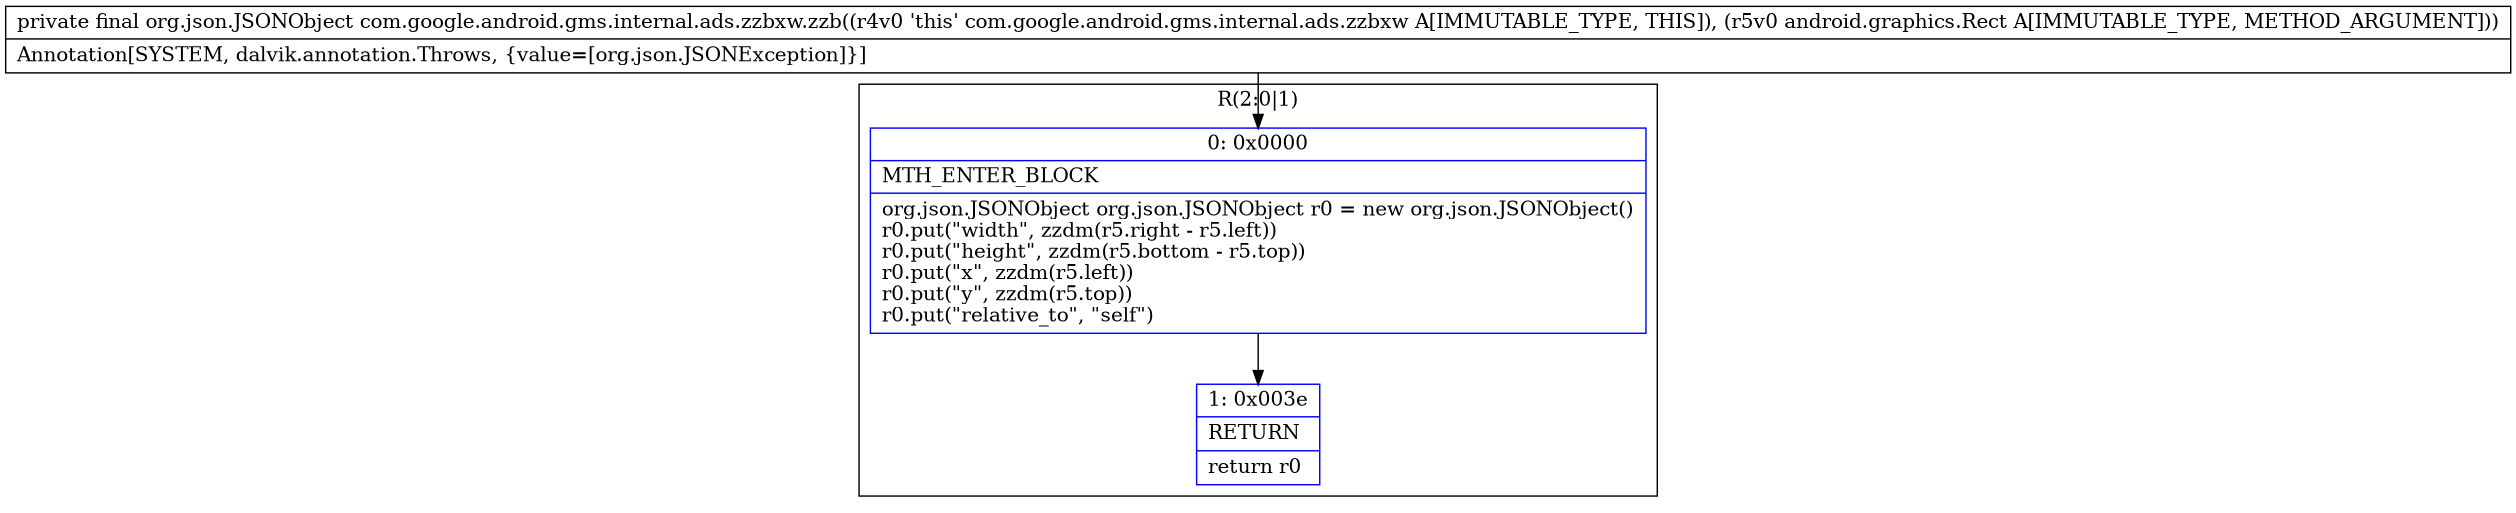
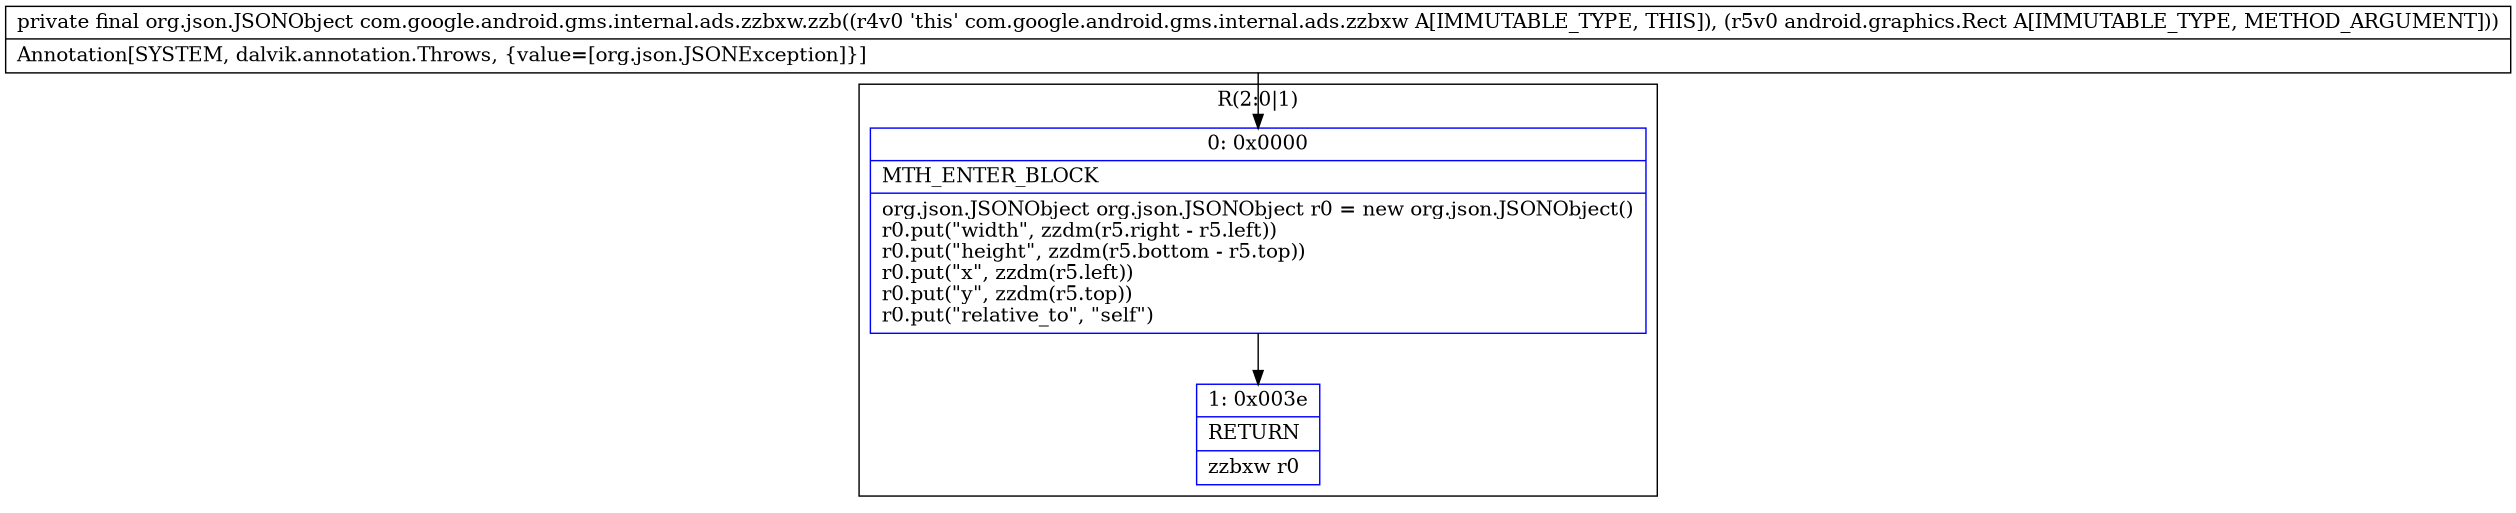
(1255, 467) -> (1254, 467)
